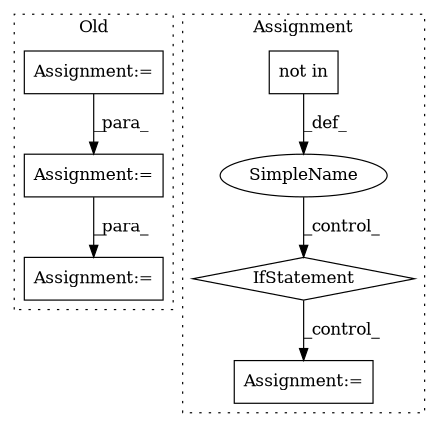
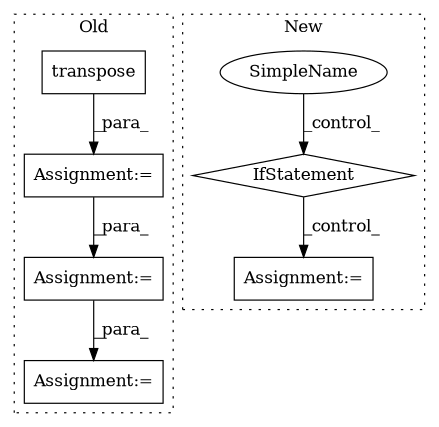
(304, 28) -> (304, 28)
none -> (94, 72)
(304, 72) -> none
